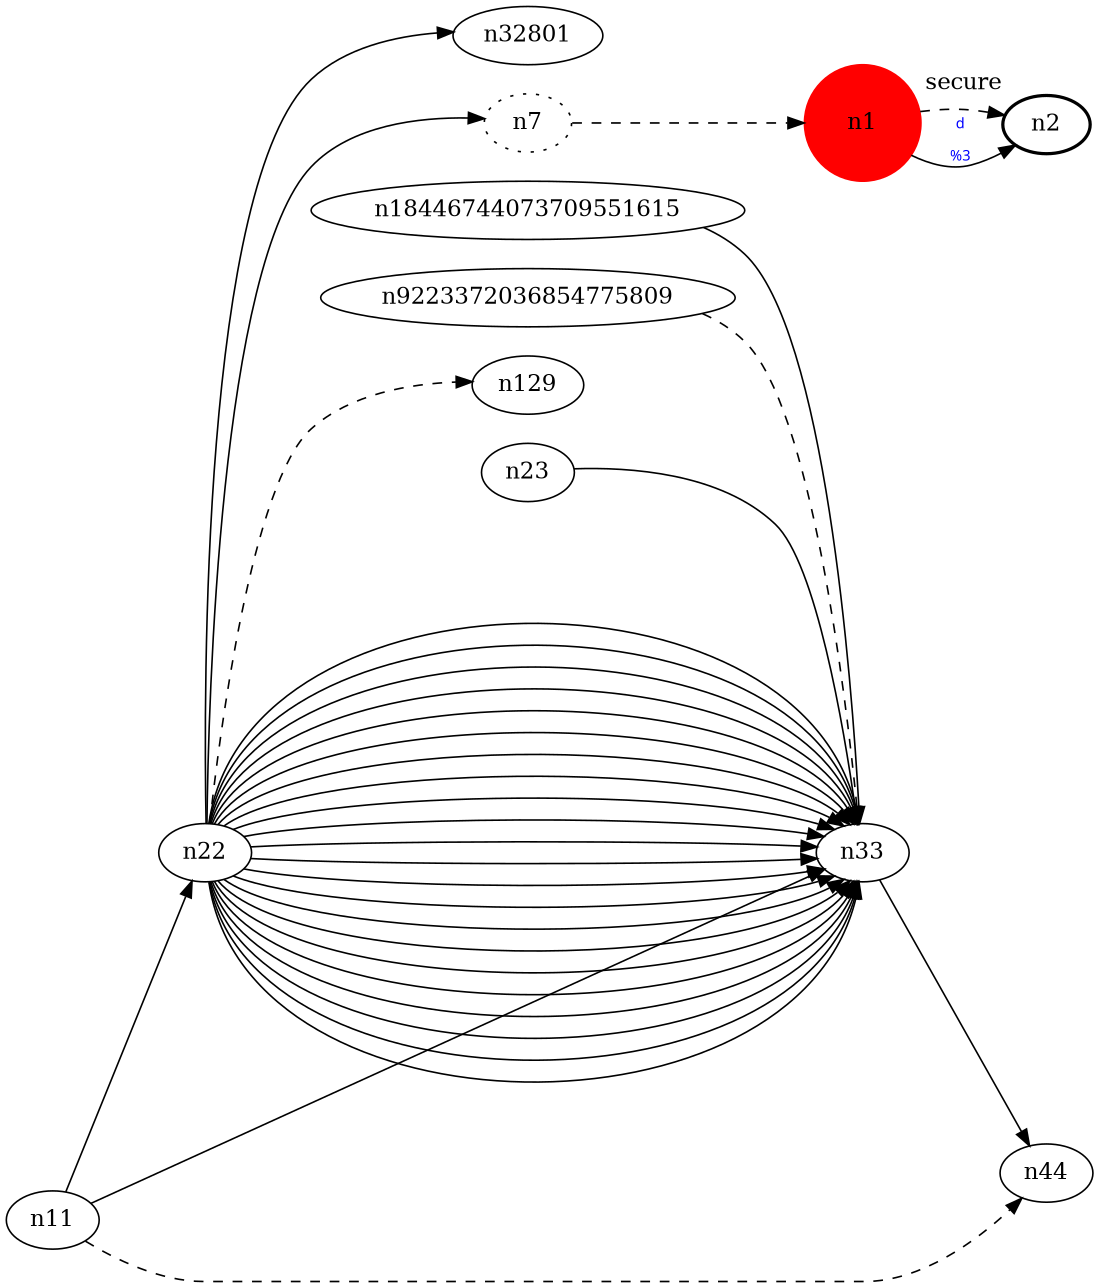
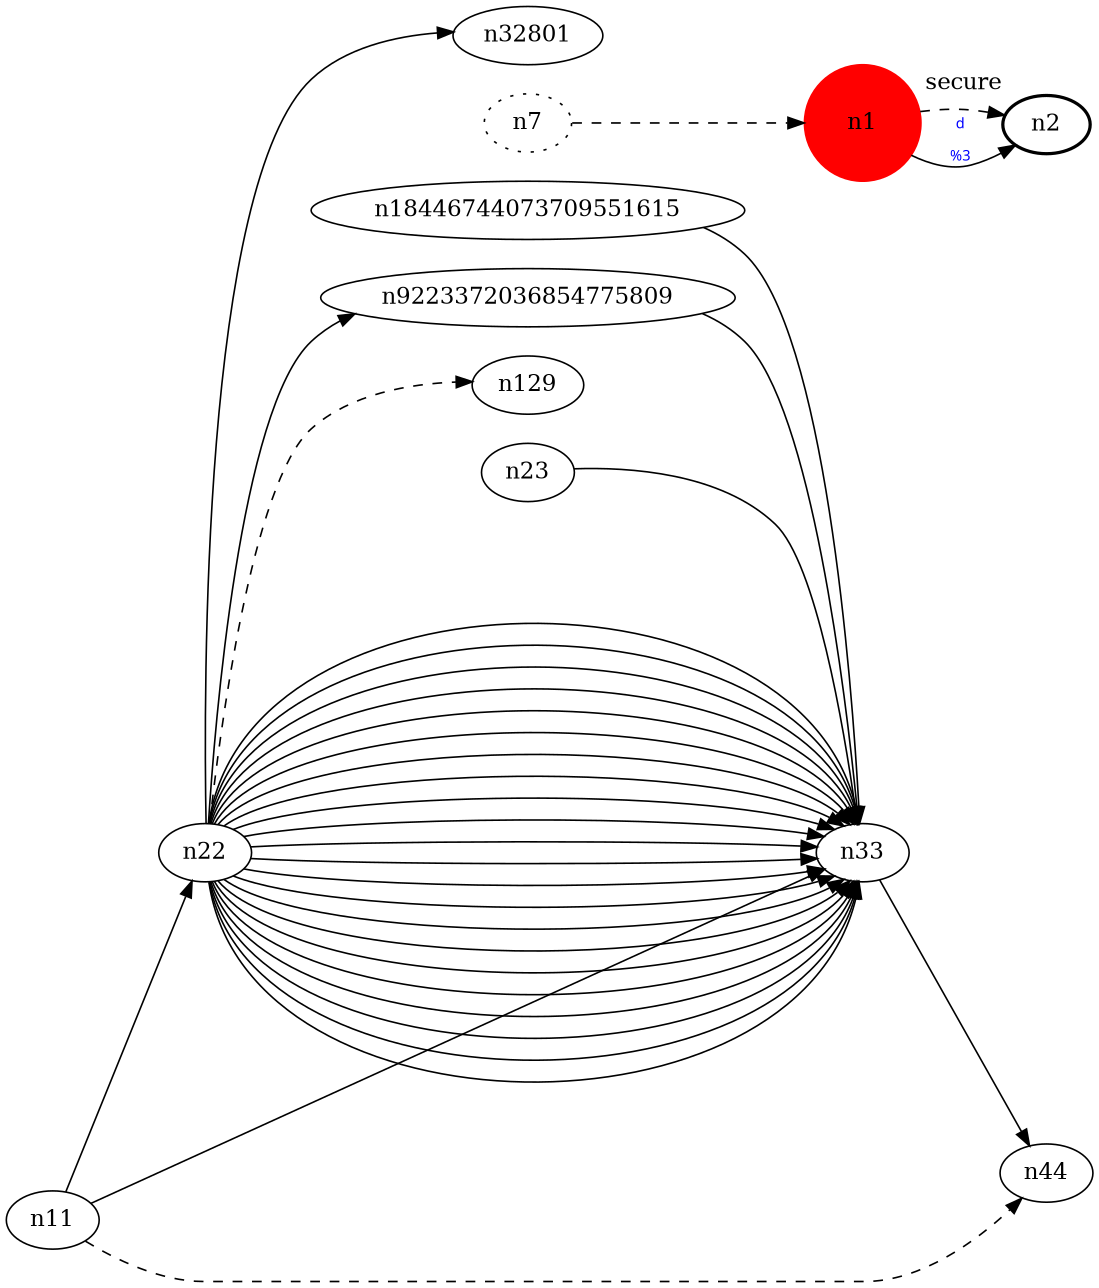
(236, 404) -> (238, 558)
(819, 543) -> (819, 543)
